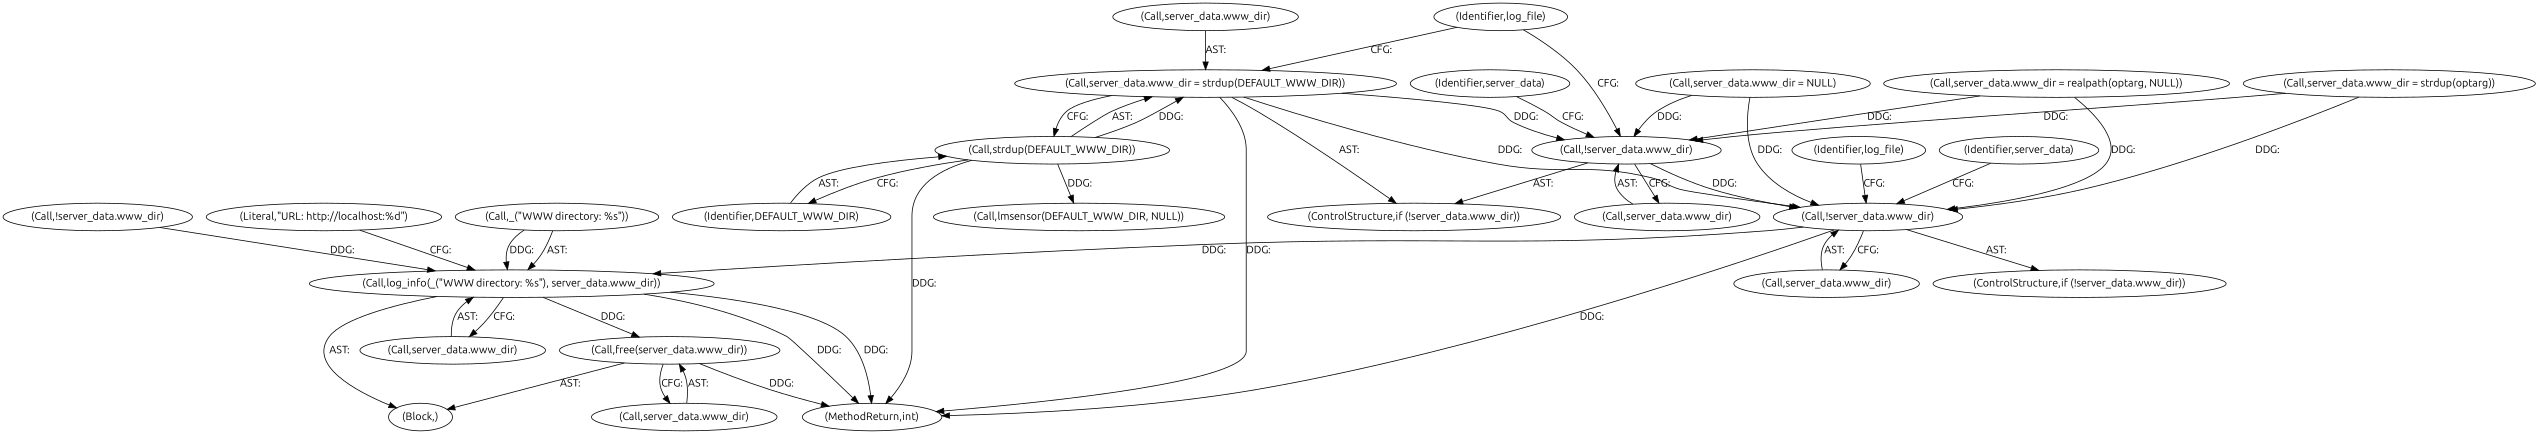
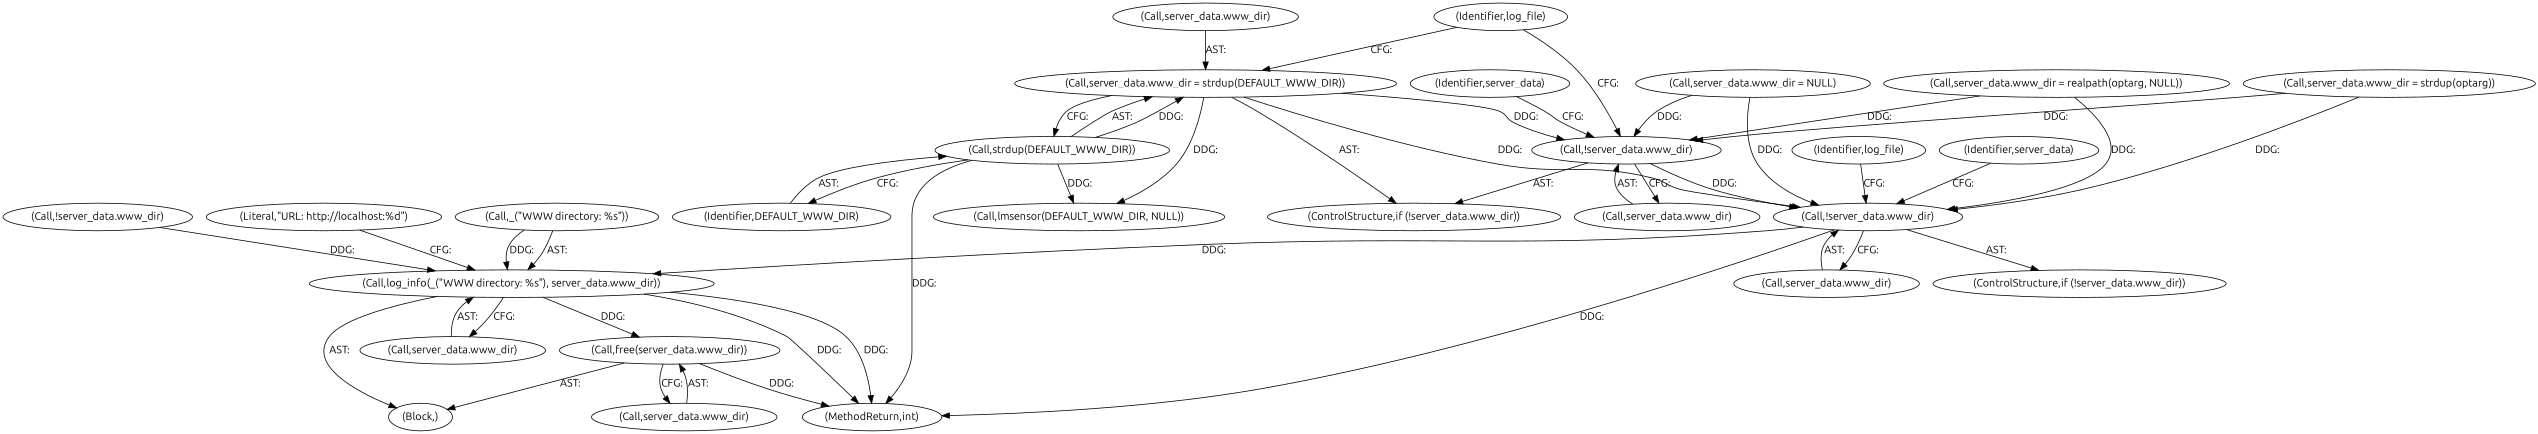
(1227, 367) -> (1179, 161)
